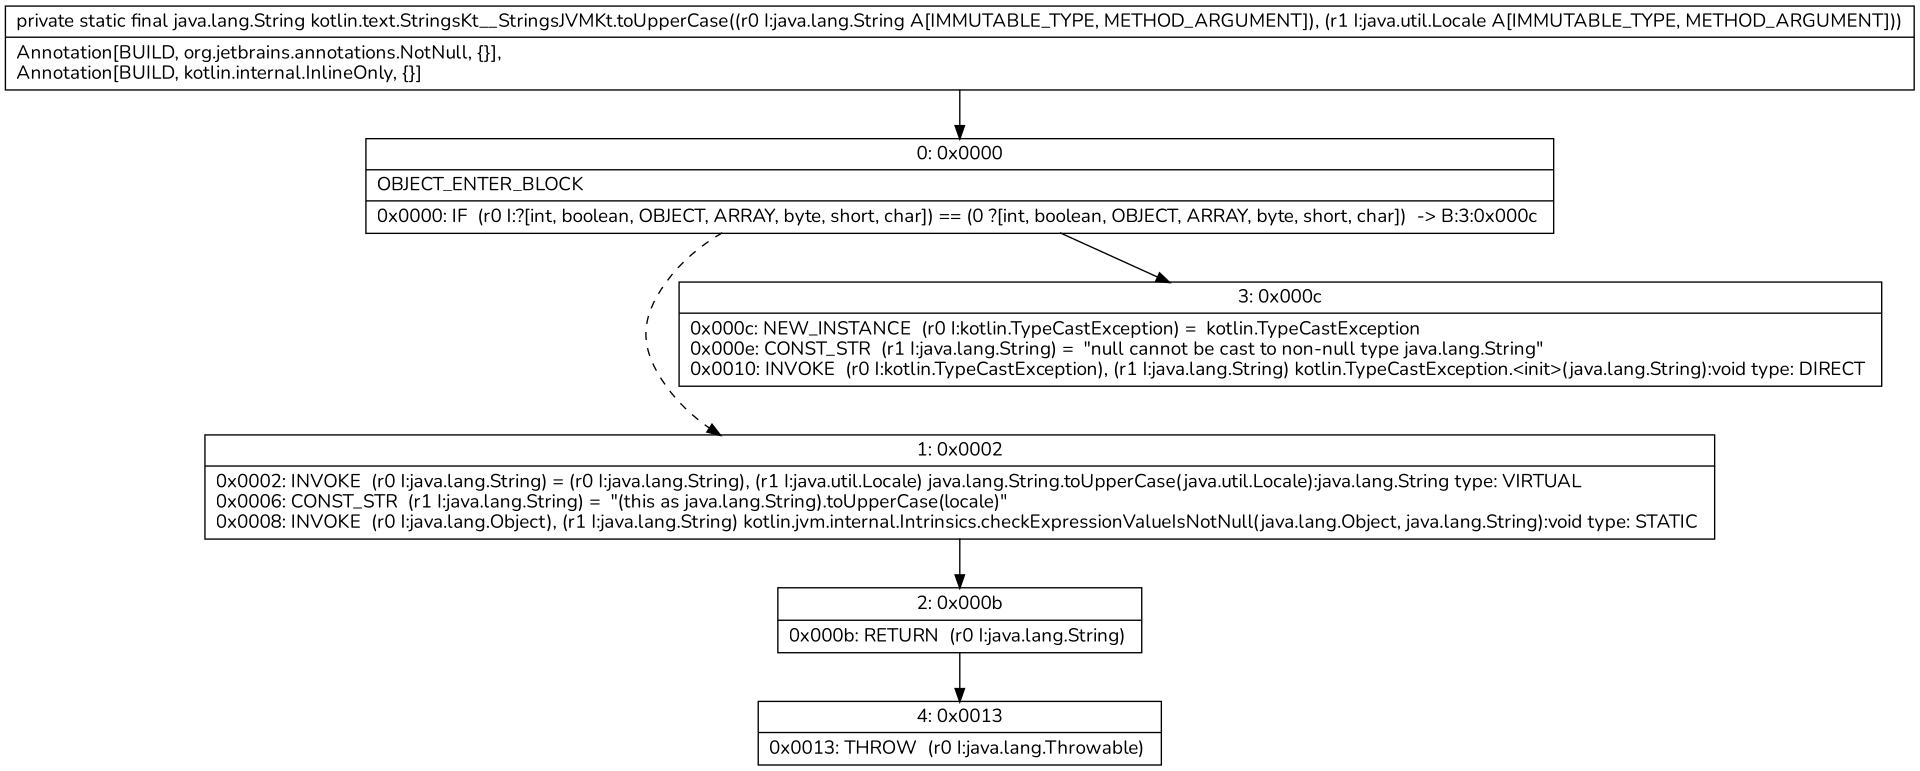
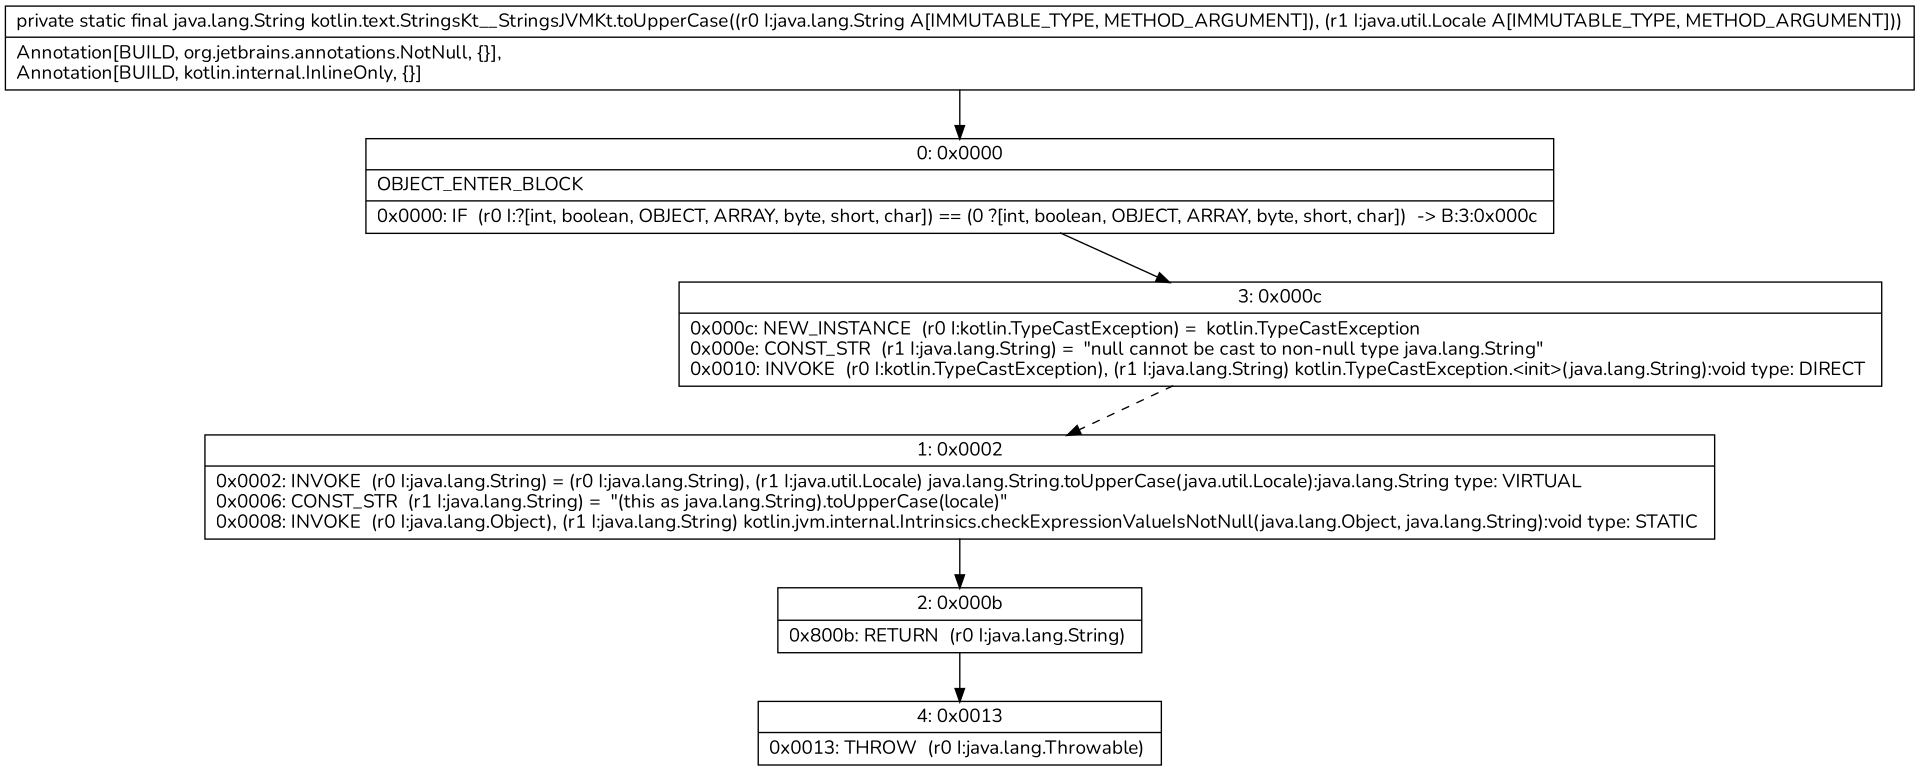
(647, 327) -> (1126, 408)
(960, 636) -> (960, 636)
